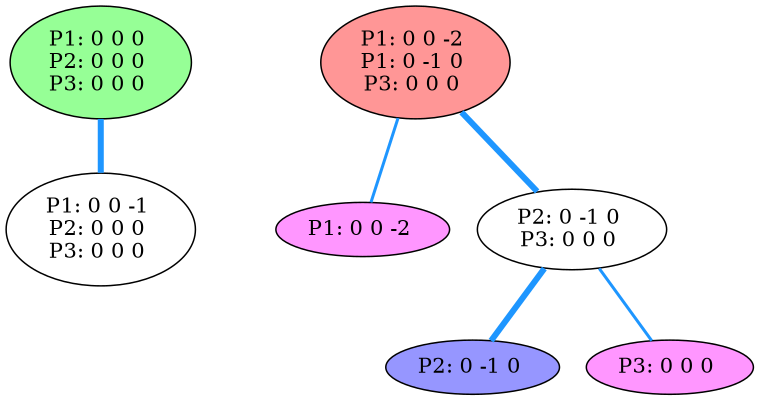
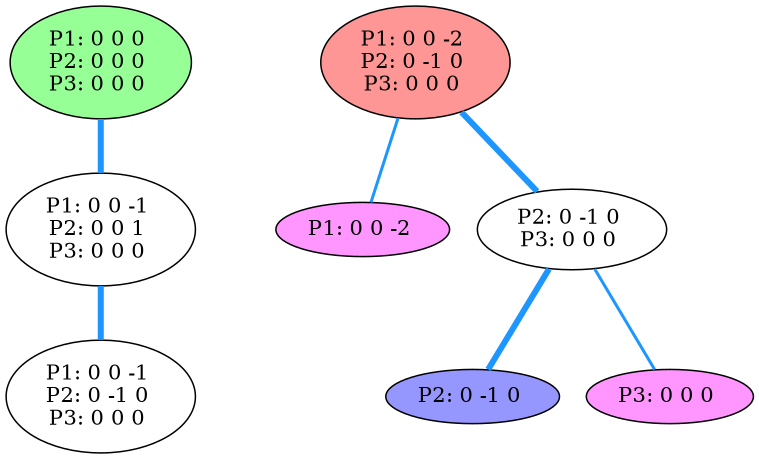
(415, 62) -> (415, 62)
(101, 229) -> (101, 229)
none -> (101, 397)
